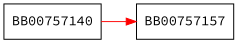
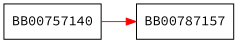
(185, 22) -> (185, 22)
